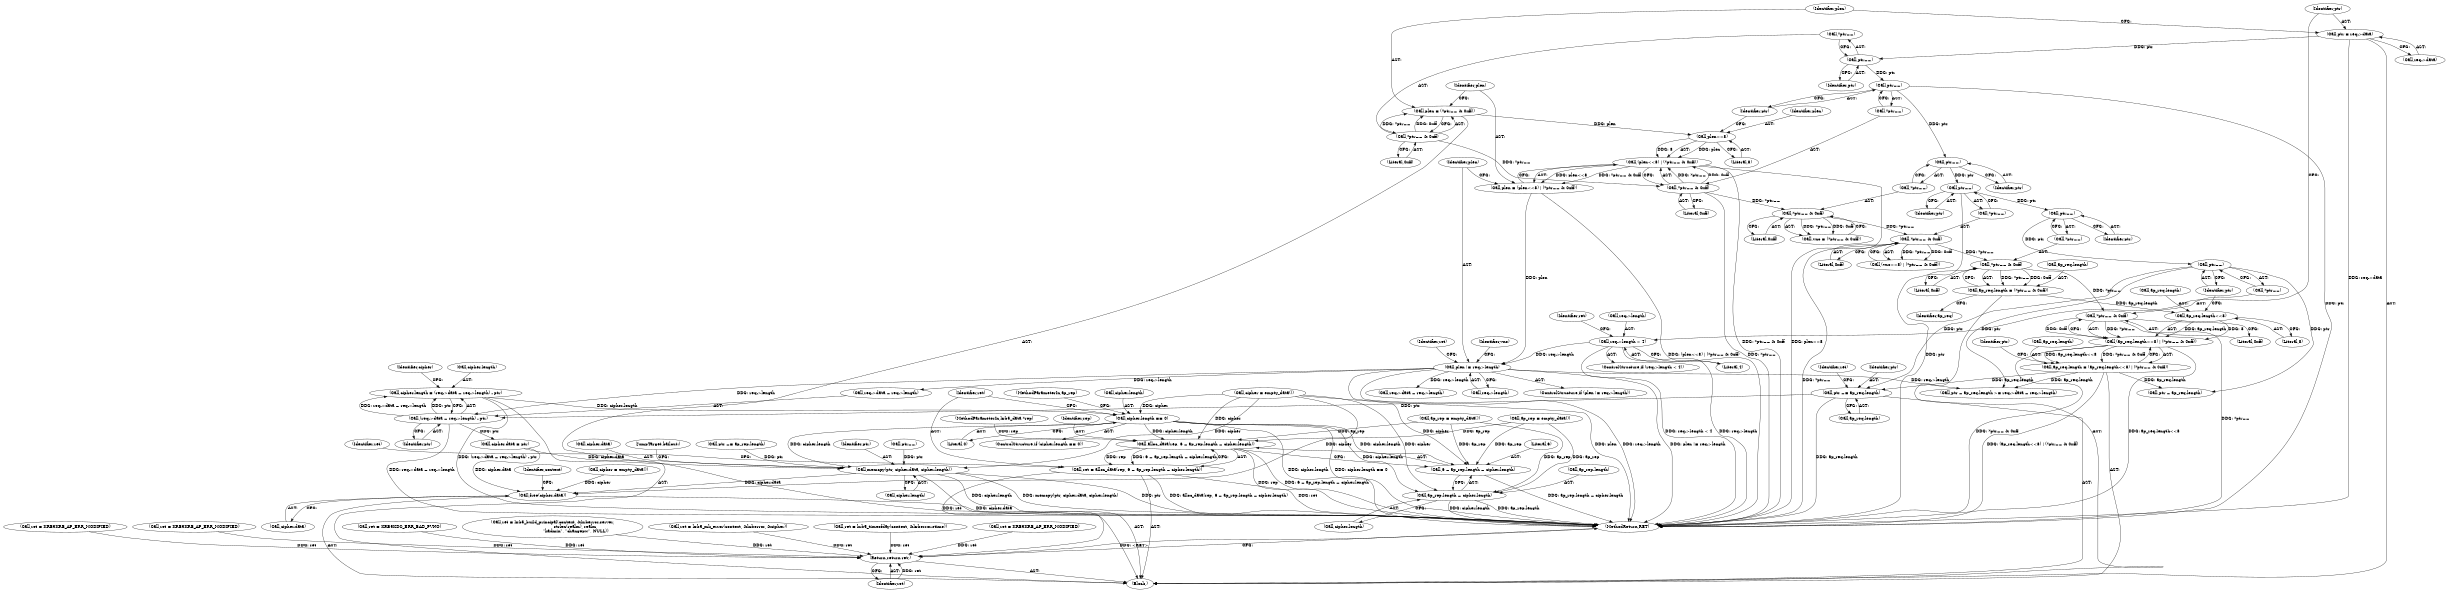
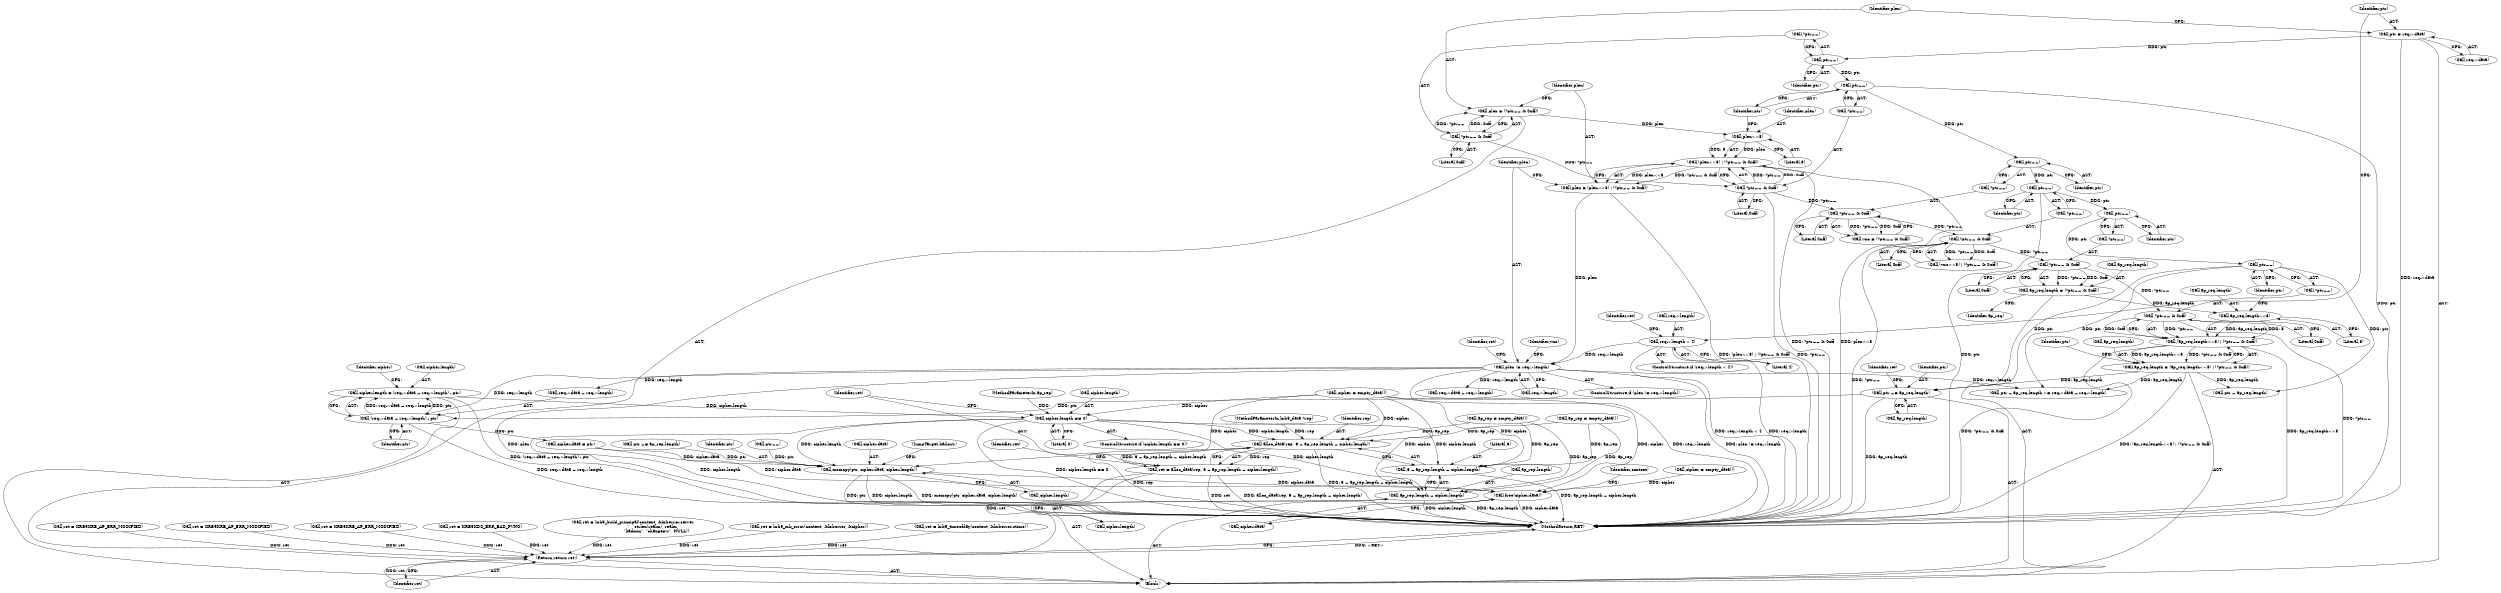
(1106, 406) -> (1045, 406)
(1095, 512) -> none
